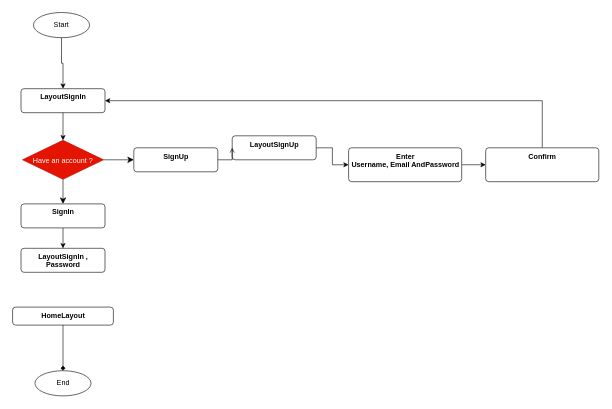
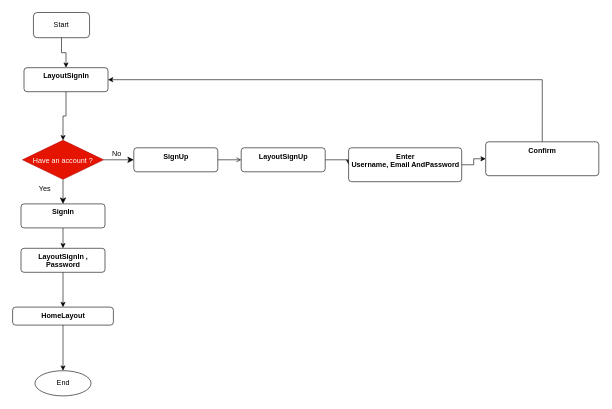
(62, 25) -> (62, 25)
(63, 101) -> (66, 80)
(274, 148) -> (283, 160)
none -> (117, 153)
(542, 165) -> (542, 159)
none -> (45, 189)
none -> (63, 301)
(63, 365) -> (63, 365)
